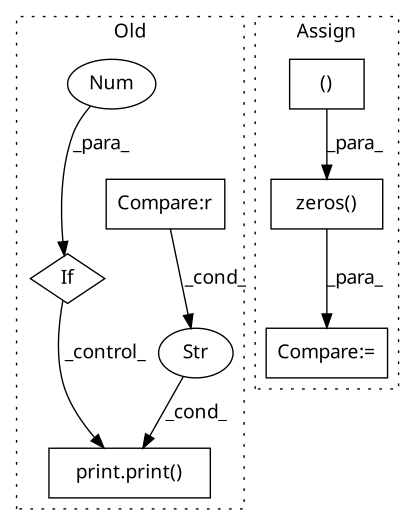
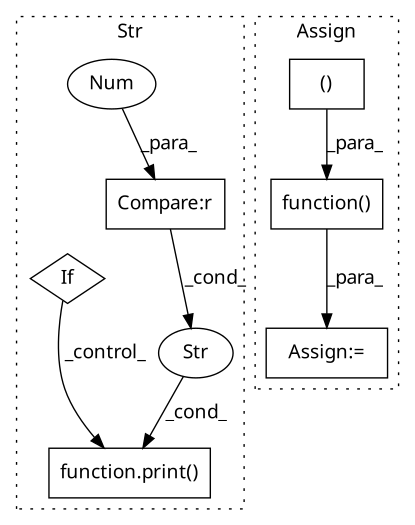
(130, 32) -> (130, 32)
(64, 171) -> (136, 137)
(327, 204) -> (327, 204)
(327, 353) -> (327, 353)
(130, 473) -> (130, 473)
